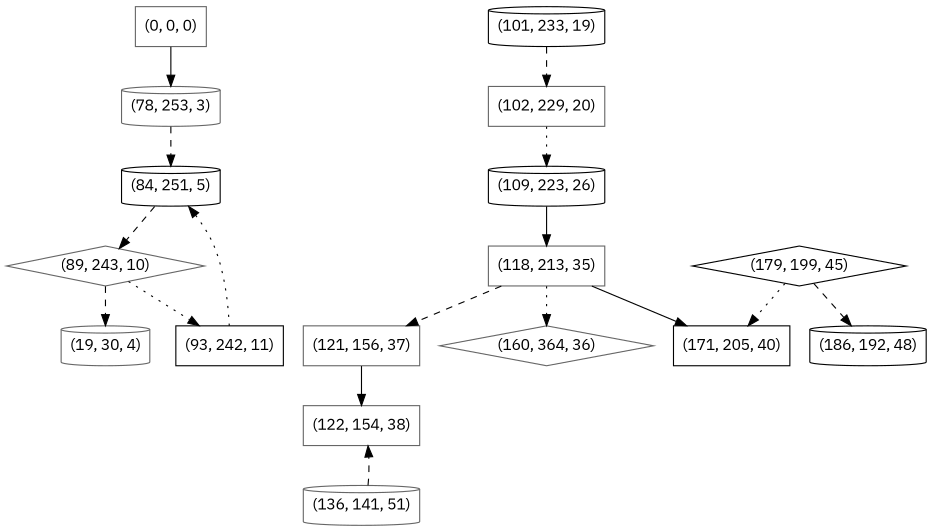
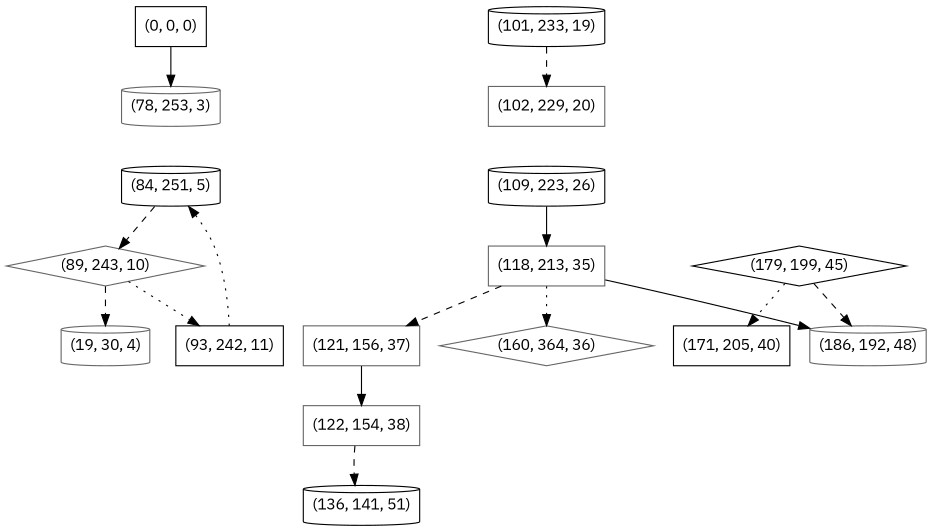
(171, 27) -> (171, 27)
(171, 141) -> none
(547, 141) -> none
(634, 304) -> (702, 302)
(868, 346) -> (868, 346)
(369, 471) -> (354, 460)
(361, 505) -> (361, 505)
